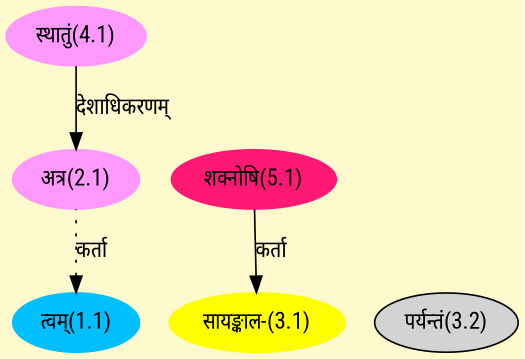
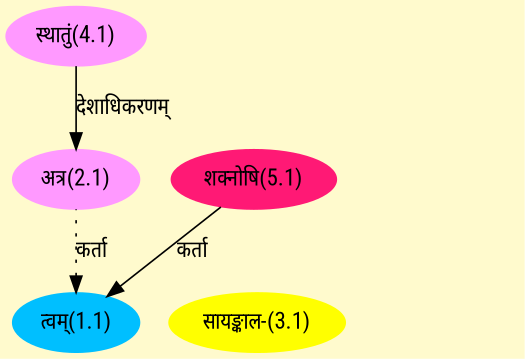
(255, 243) -> (171, 247)
(446, 323) -> none
